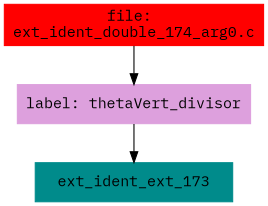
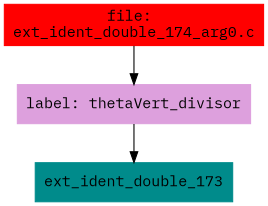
(134, 182) -> (134, 182)
